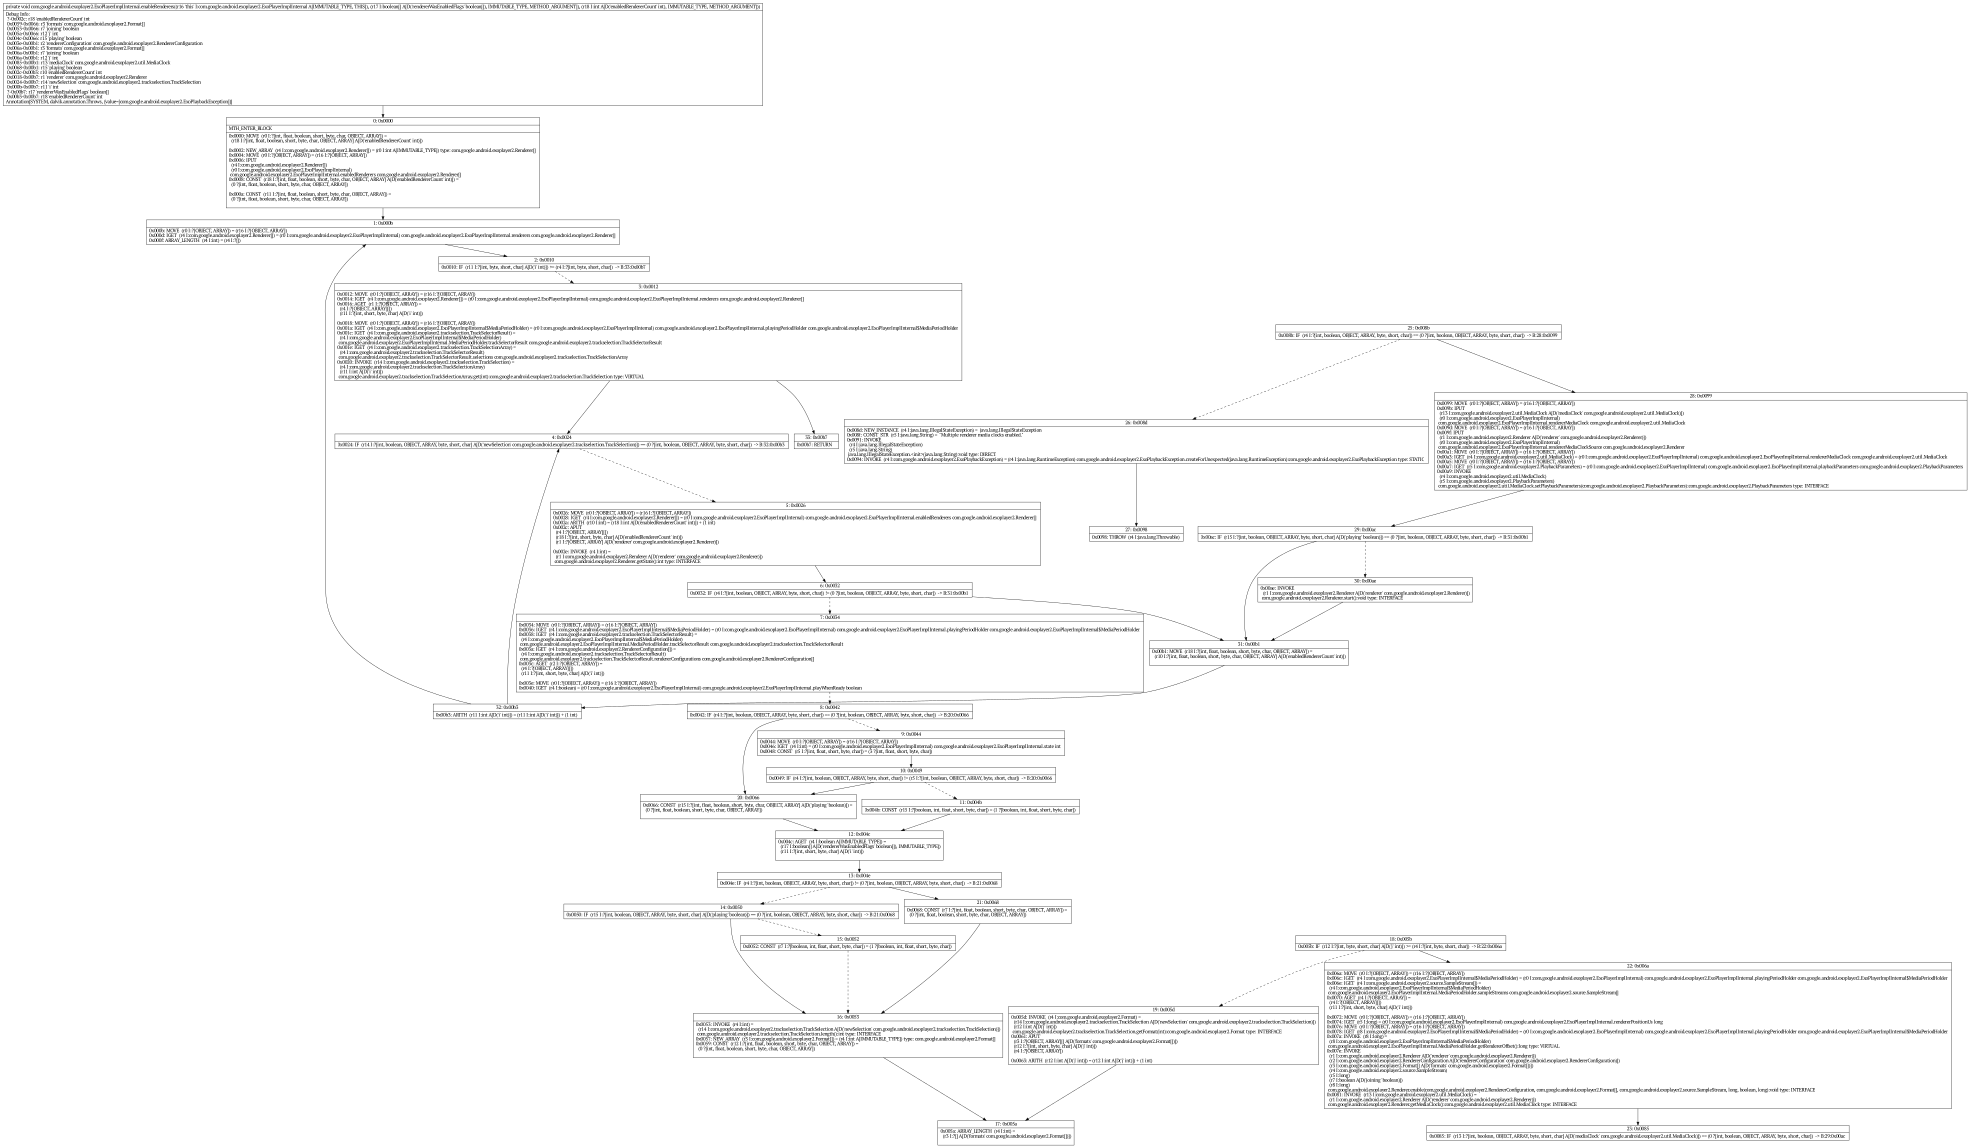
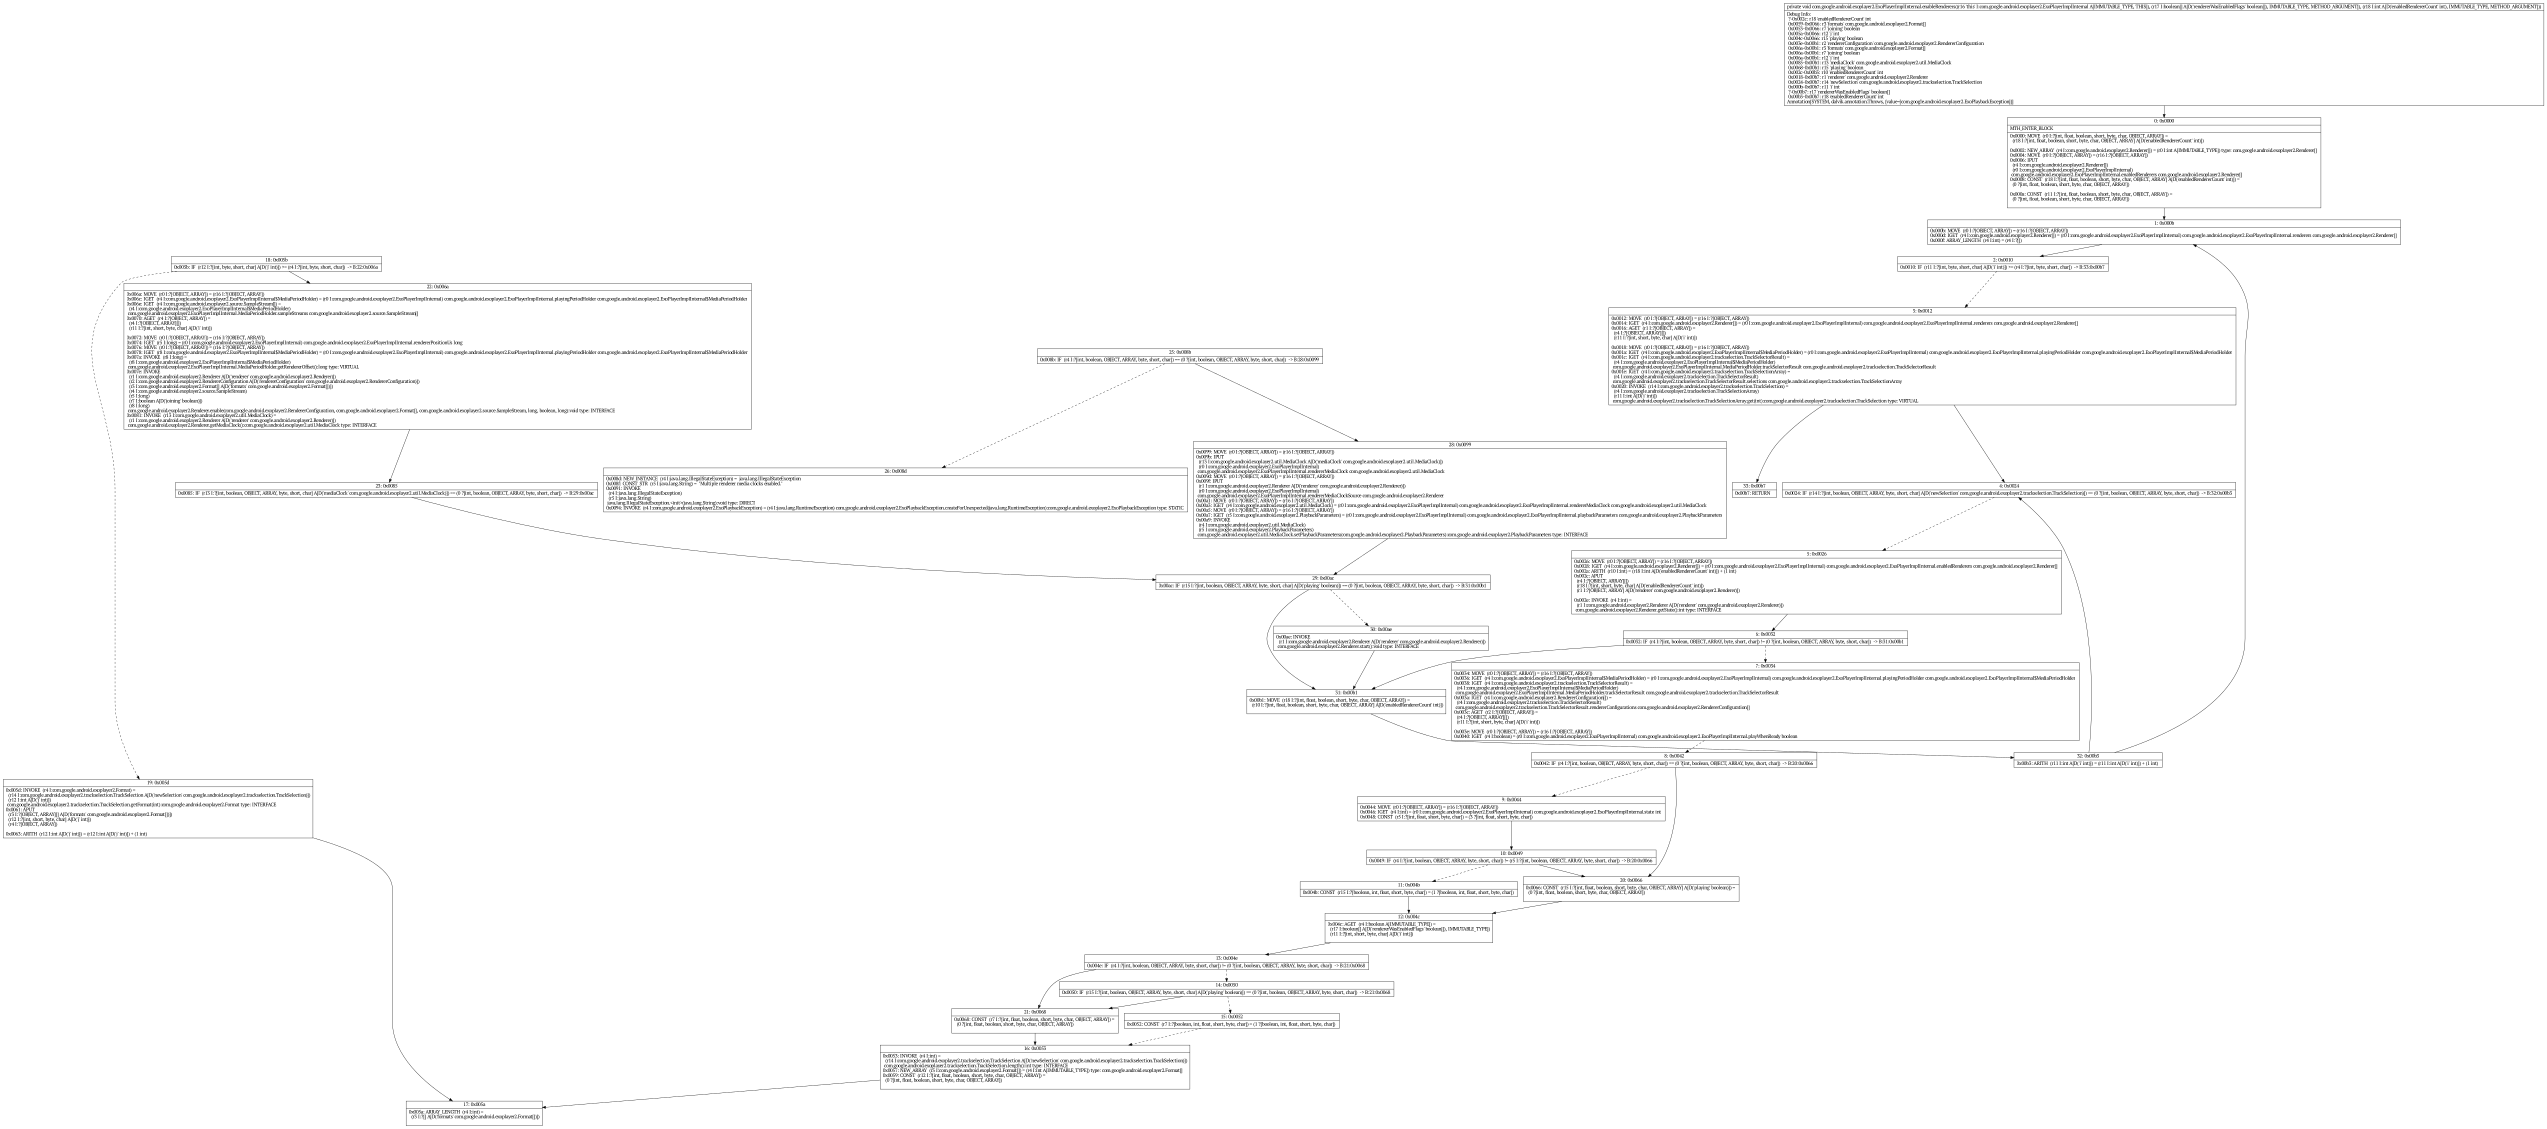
(1136, 534) -> none
none -> (780, 559)
(755, 973) -> (1147, 1002)
